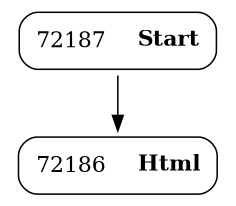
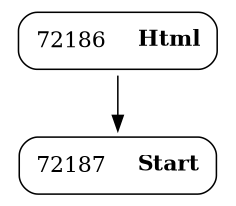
(118, 95) -> (118, 95)
